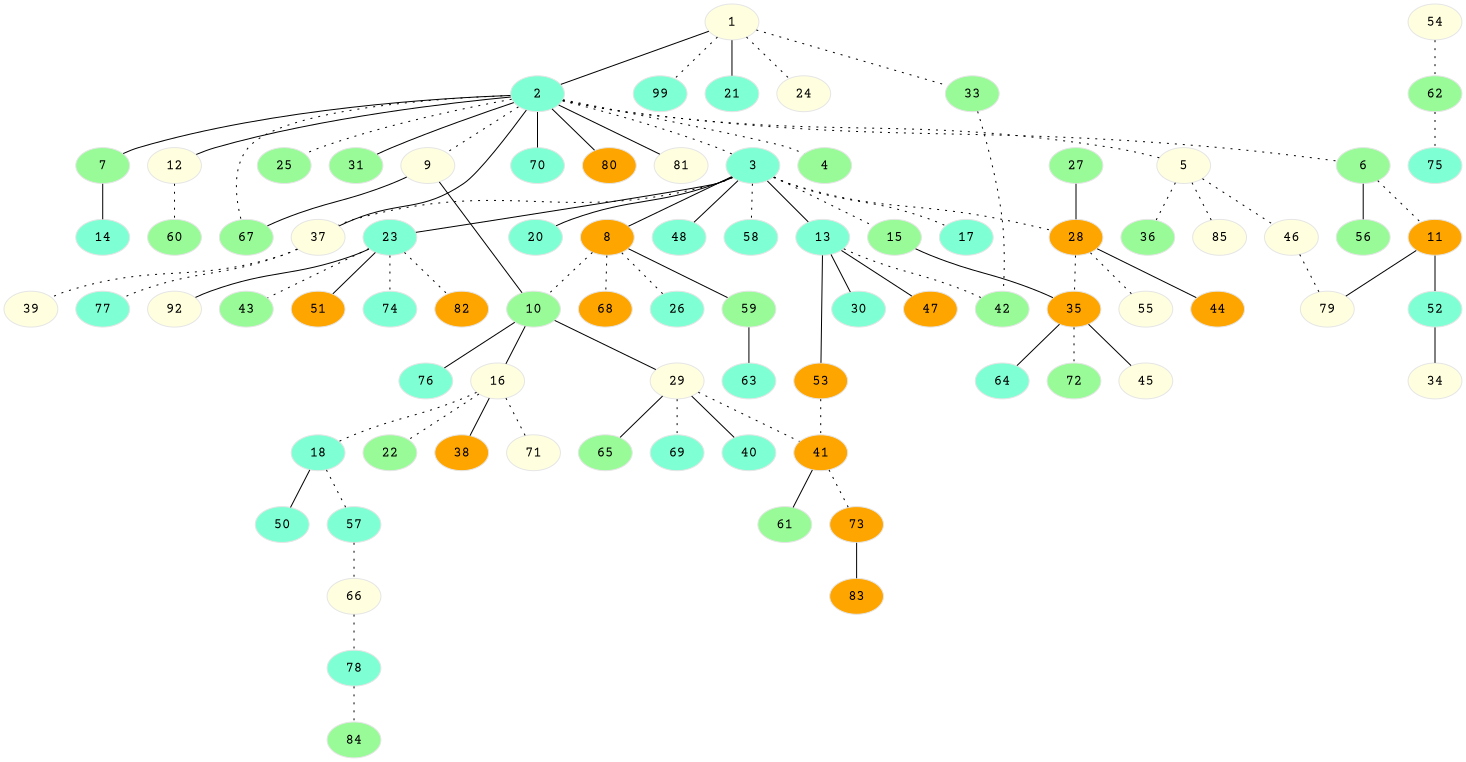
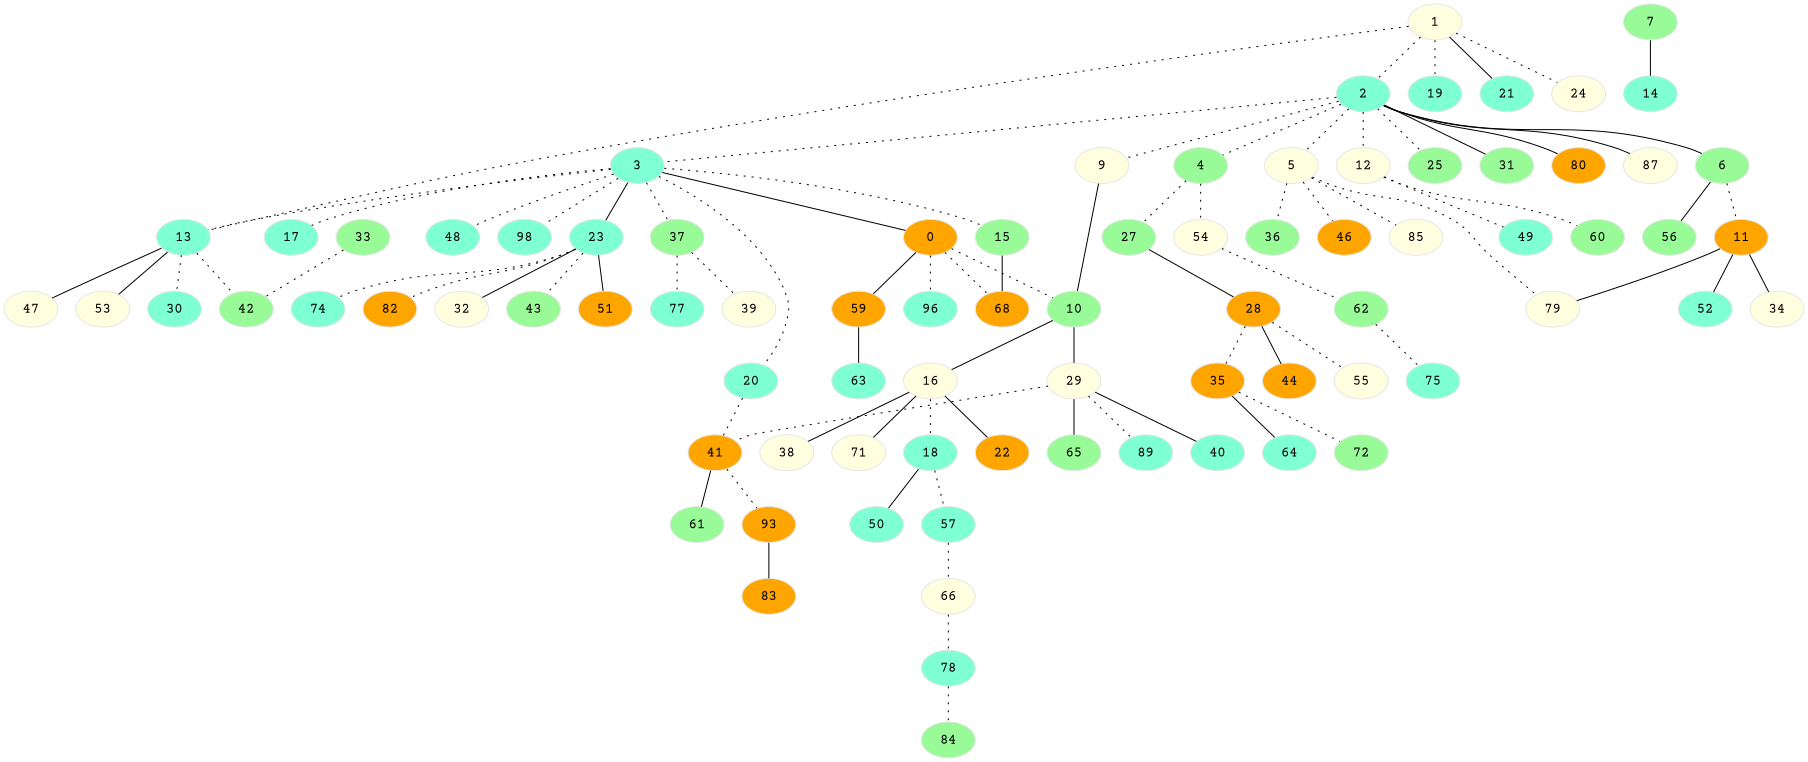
(635, 58) -> (1399, 58)
(852, 58) -> (806, 113)
(660, 94) -> (1435, 94)
(305, 113) -> none
(352, 118) -> (1363, 130)
(1105, 139) -> (1567, 130)
(538, 166) -> none
(681, 166) -> (1650, 166)
(453, 190) -> none
(716, 201) -> (543, 198)
(788, 201) -> (378, 199)
none -> (1165, 201)
none -> (1201, 202)
(912, 207) -> none
(608, 208) -> (760, 252)
(246, 237) -> none
(318, 237) -> (677, 237)
(607, 237) -> (930, 237)
(751, 237) -> (525, 237)
(1291, 237) -> (1344, 237)
none -> (1526, 237)
(841, 273) -> (179, 273)
(984, 273) -> (1002, 266)
(1309, 273) -> (1437, 212)
(175, 309) -> (462, 309)
(677, 309) -> (930, 309)
(749, 309) -> (859, 309)
(930, 309) -> (31, 309)
(1435, 345) -> (1759, 273)
(426, 381) -> none
(821, 381) -> (103, 309)
(1146, 381) -> none
(444, 417) -> (966, 417)
(516, 417) -> (894, 418)
(821, 417) -> (733, 417)
(390, 453) -> (1002, 453)
(462, 453) -> (787, 453)
(677, 453) -> (1146, 453)
(857, 525) -> (769, 525)
